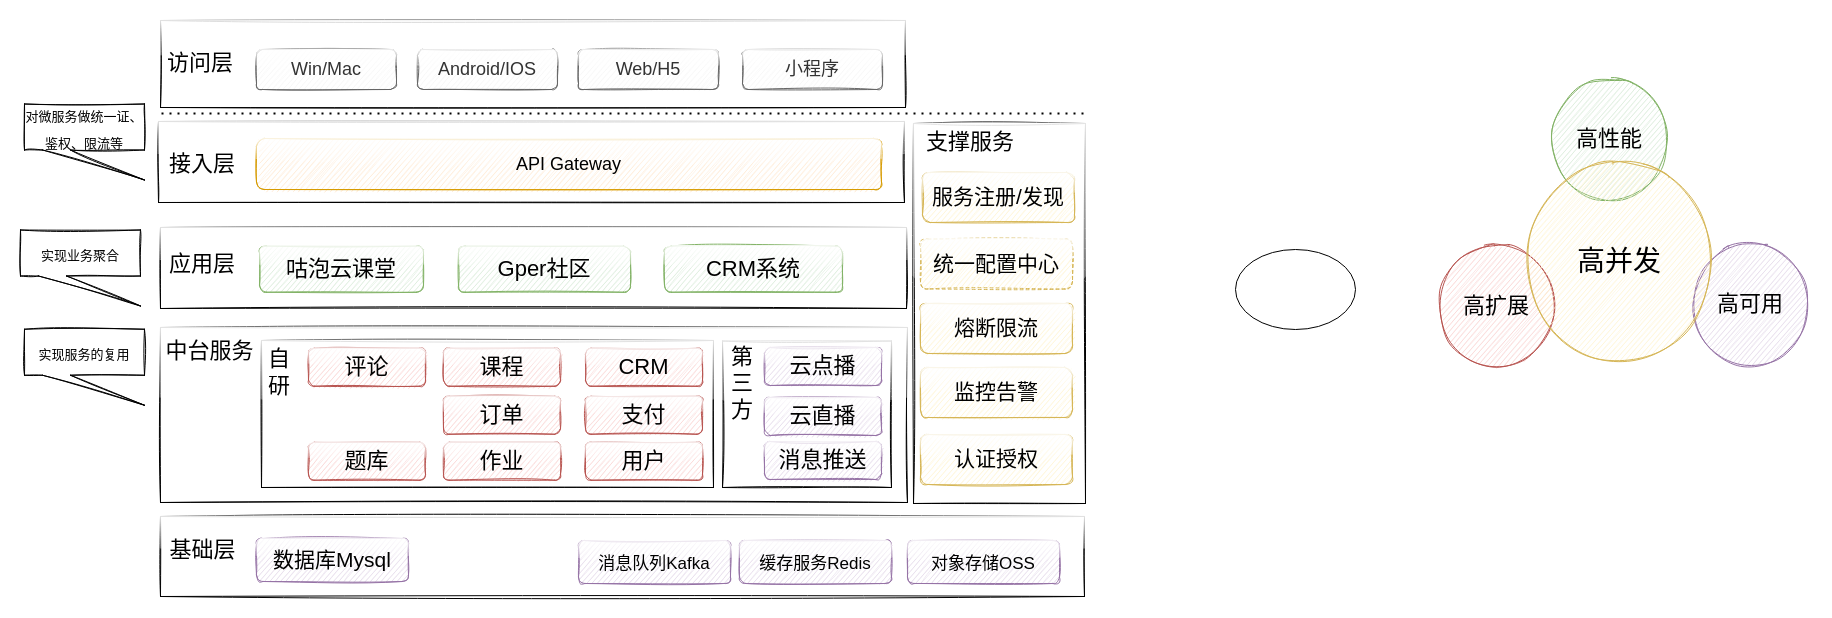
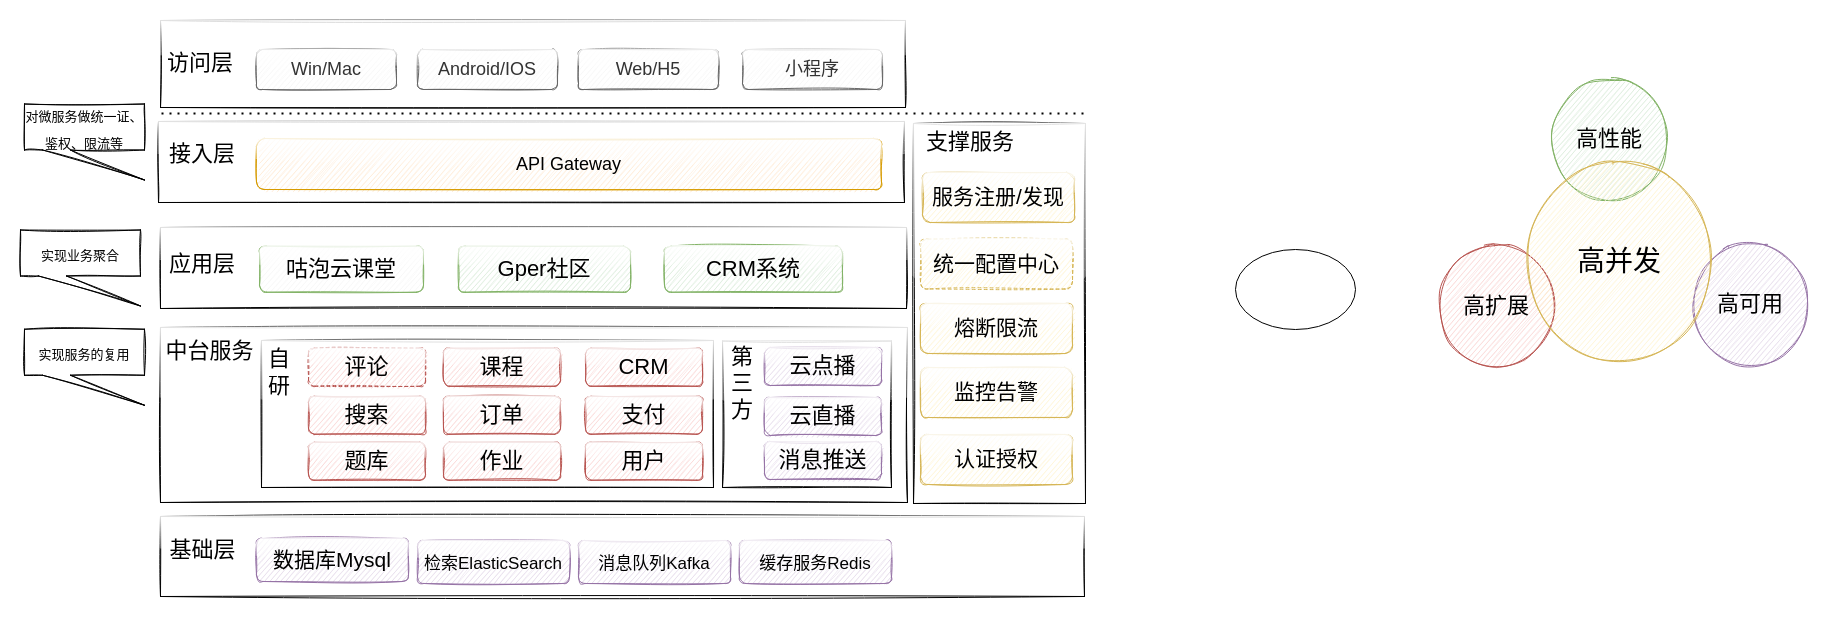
(203, 164) -> (203, 154)
(342, 269) -> (342, 269)
(367, 367) -> (367, 367)
none -> (367, 415)
none -> (494, 562)
(984, 562) -> none
